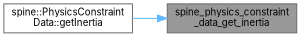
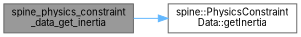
(145, 18) -> (146, 18)
